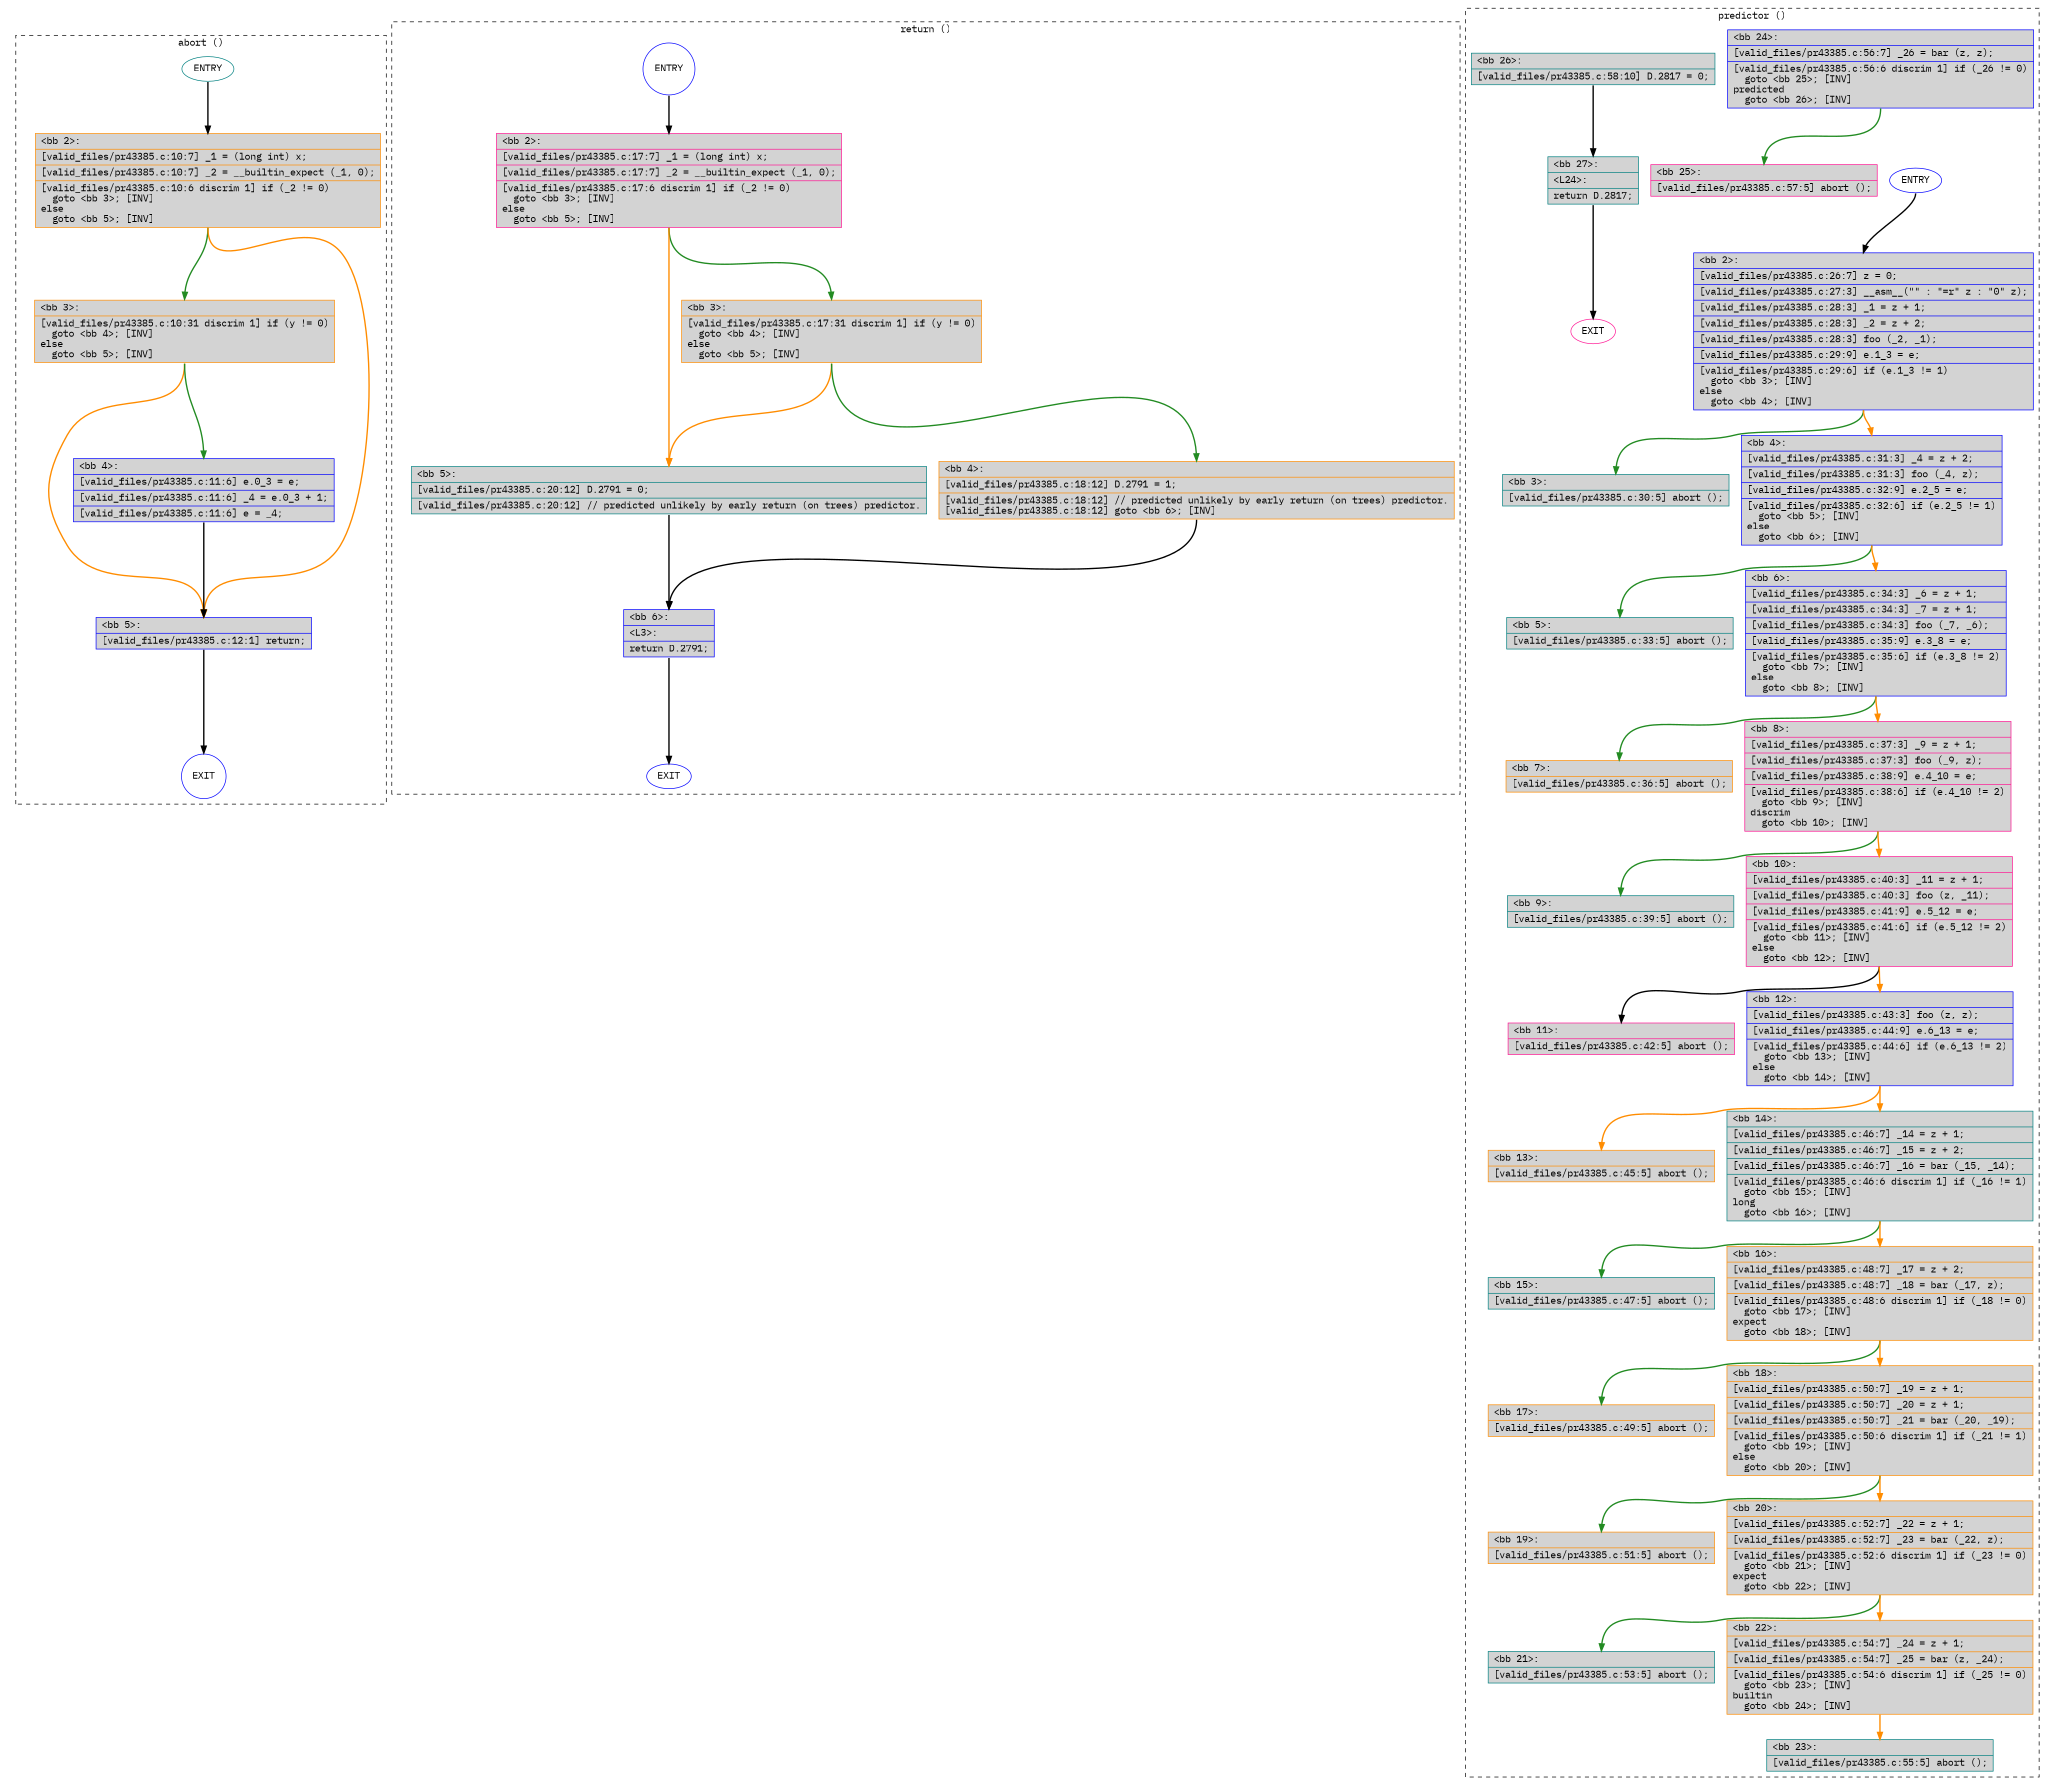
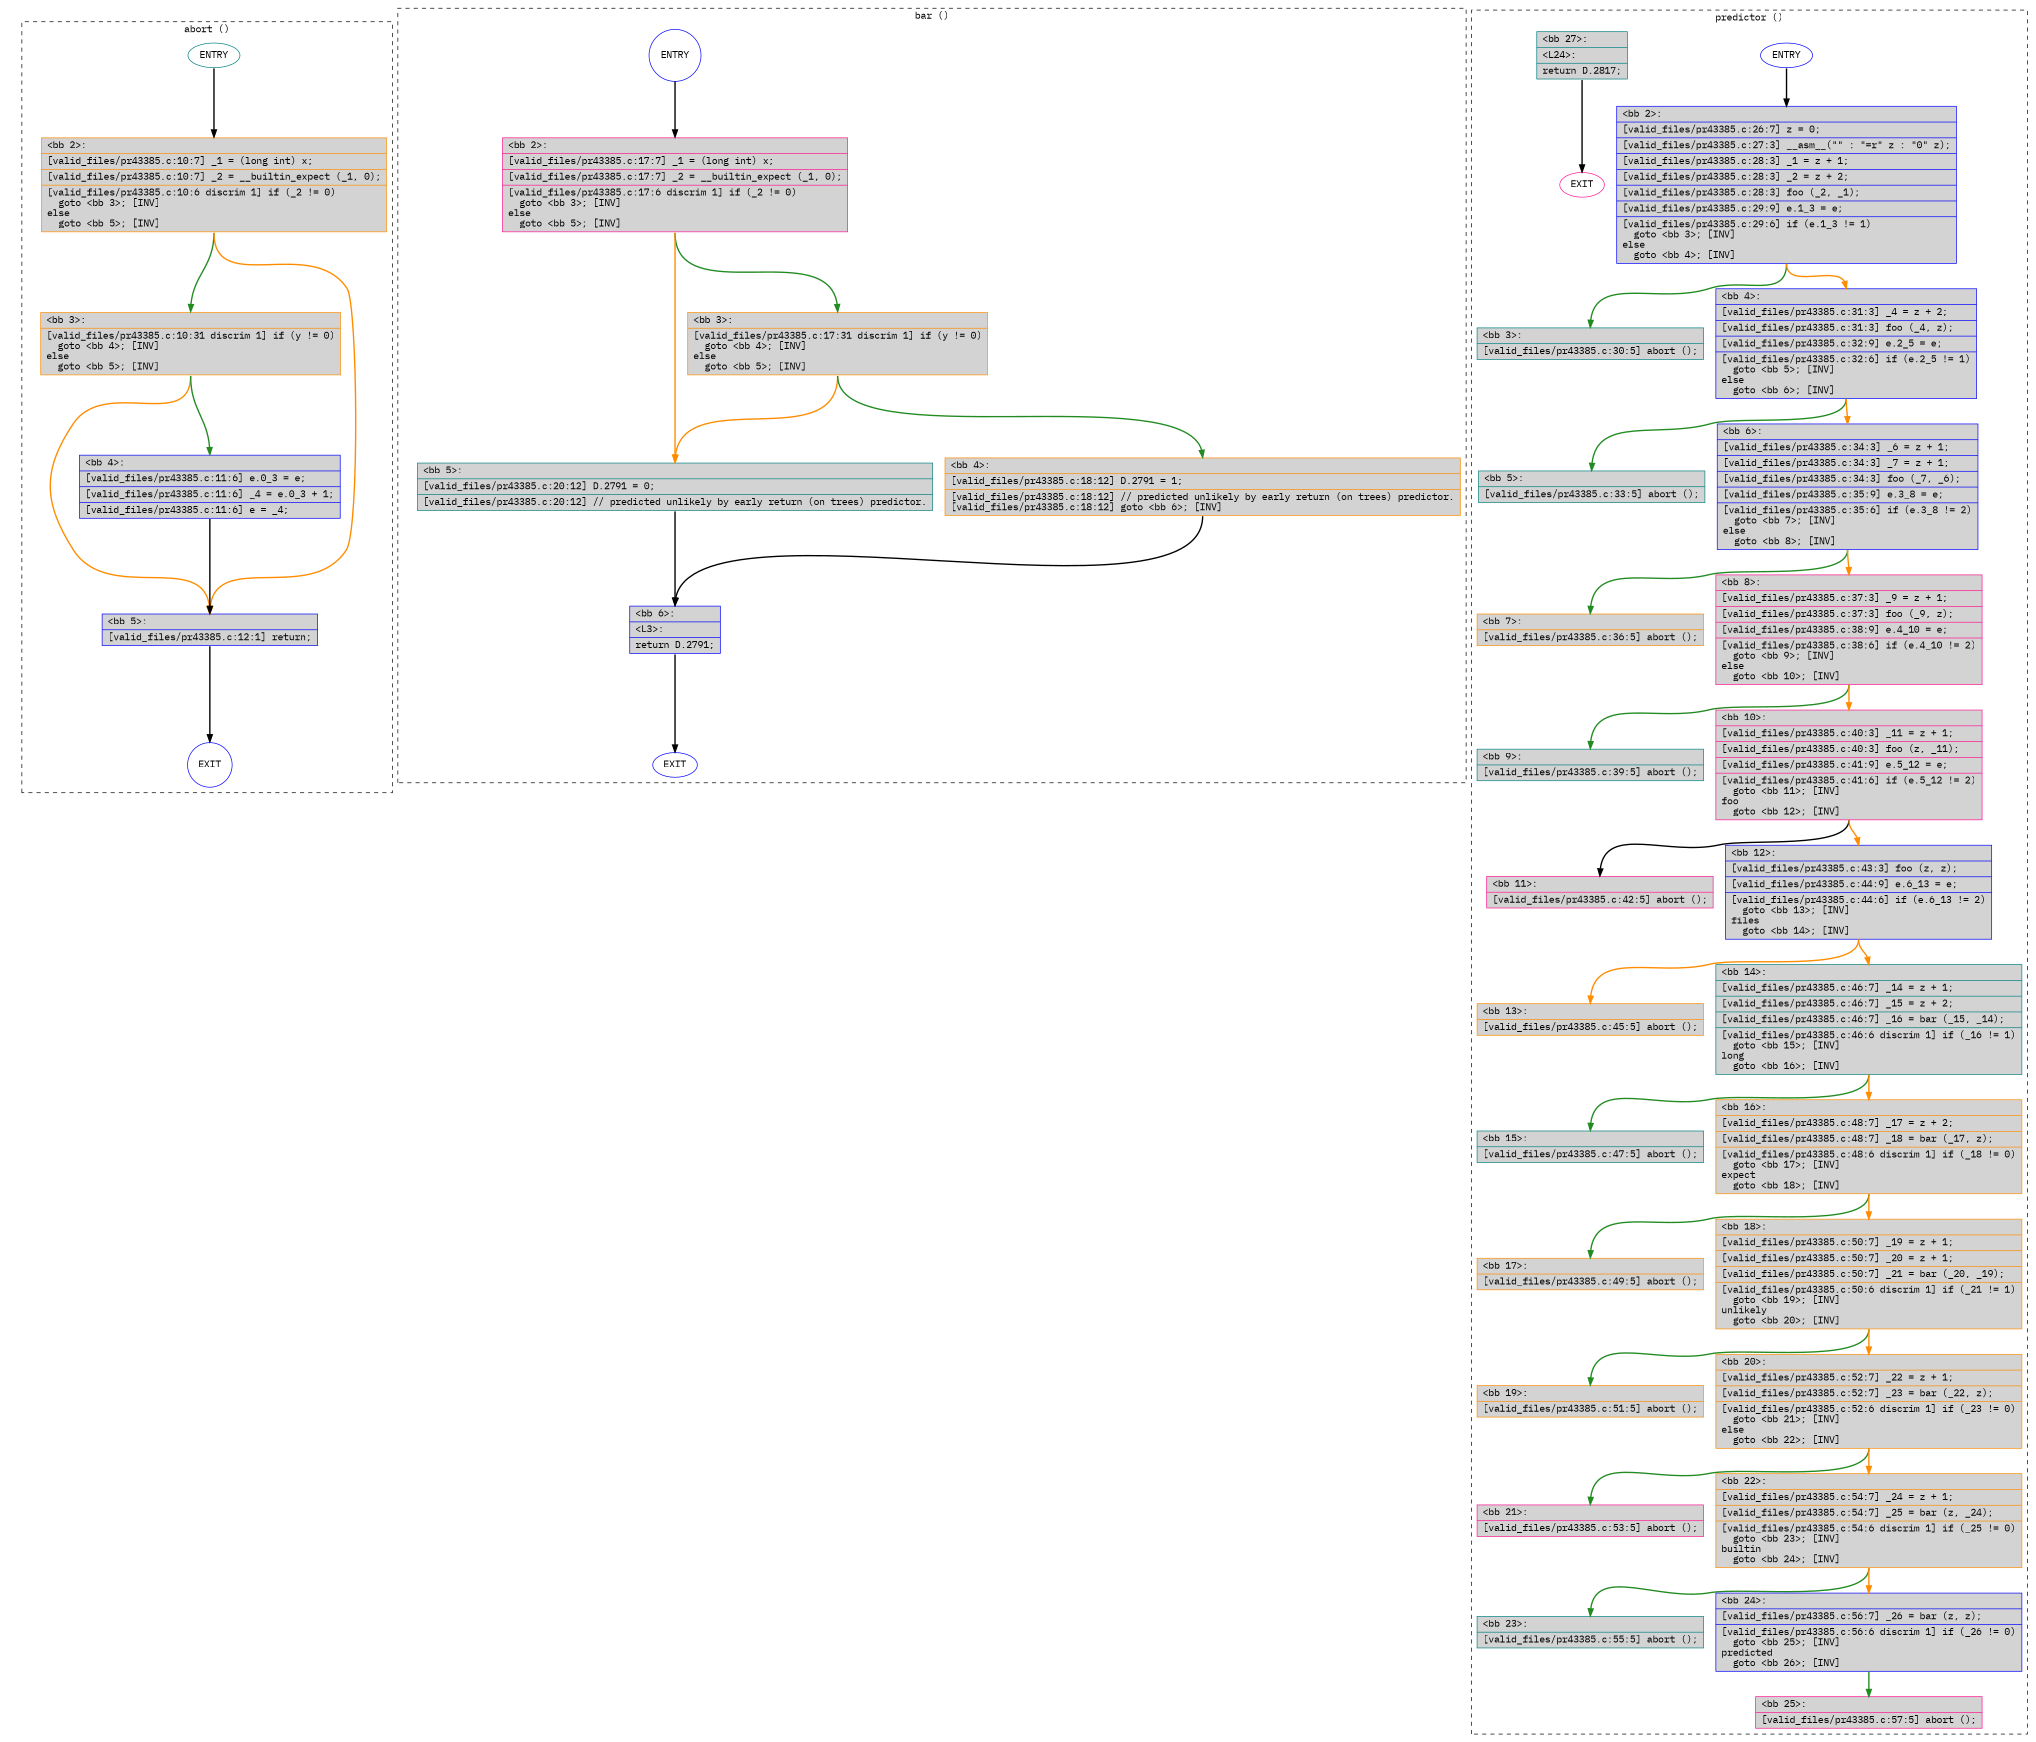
(926, 30) -> (932, 16)
(1593, 69) -> none
(1770, 813) -> (1733, 666)
(1763, 948) -> (1730, 801)
(1764, 1067) -> (1745, 921)
(1744, 1457) -> (1744, 1310)
(1750, 1576) -> (1733, 1430)
none -> (1869, 1578)
(1601, 1667) -> (1590, 1521)
(1880, 1723) -> (1728, 1591)
